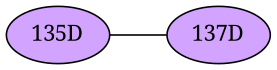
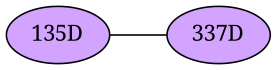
(219, 35) -> (219, 35)
